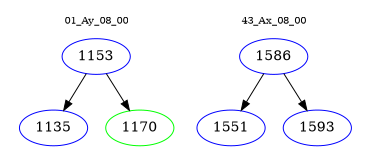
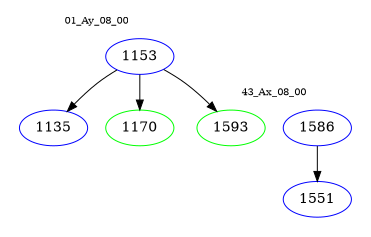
(293, 88) -> (196, 91)
(317, 128) -> (231, 128)
